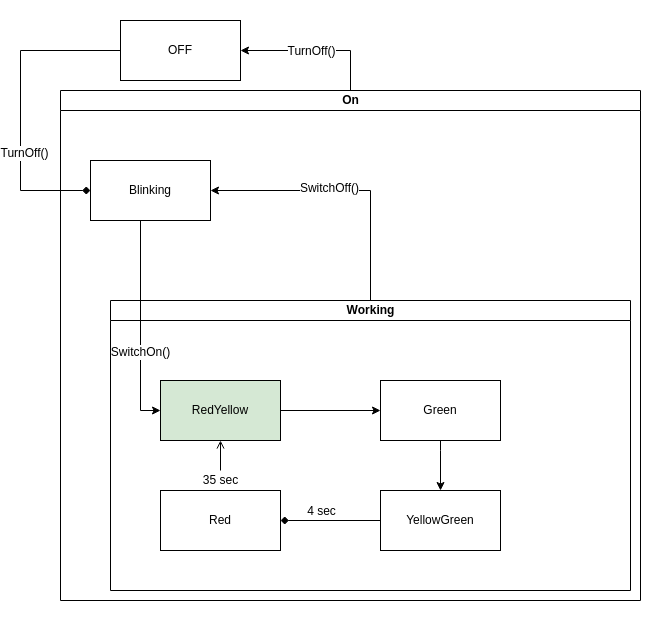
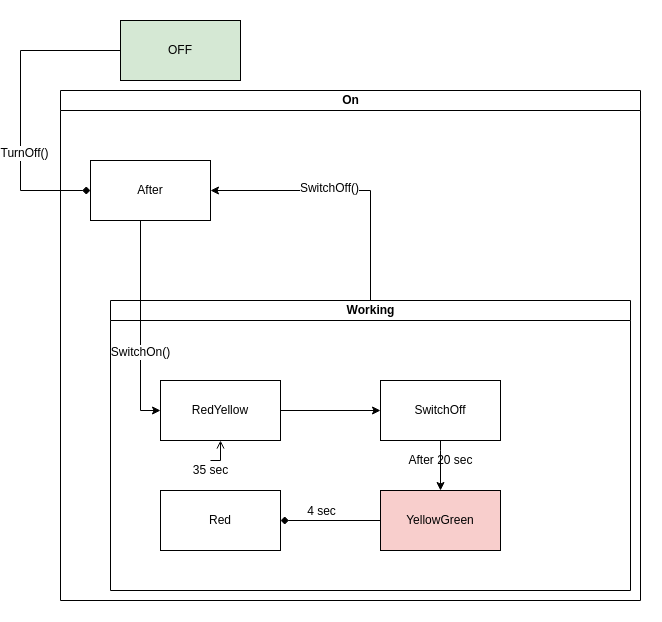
(181, 51) -> (181, 51)
(319, 51) -> none
(151, 191) -> (151, 191)
(221, 411) -> (221, 411)
(441, 411) -> (441, 411)
none -> (441, 461)
(221, 481) -> (211, 471)
(441, 521) -> (441, 521)
